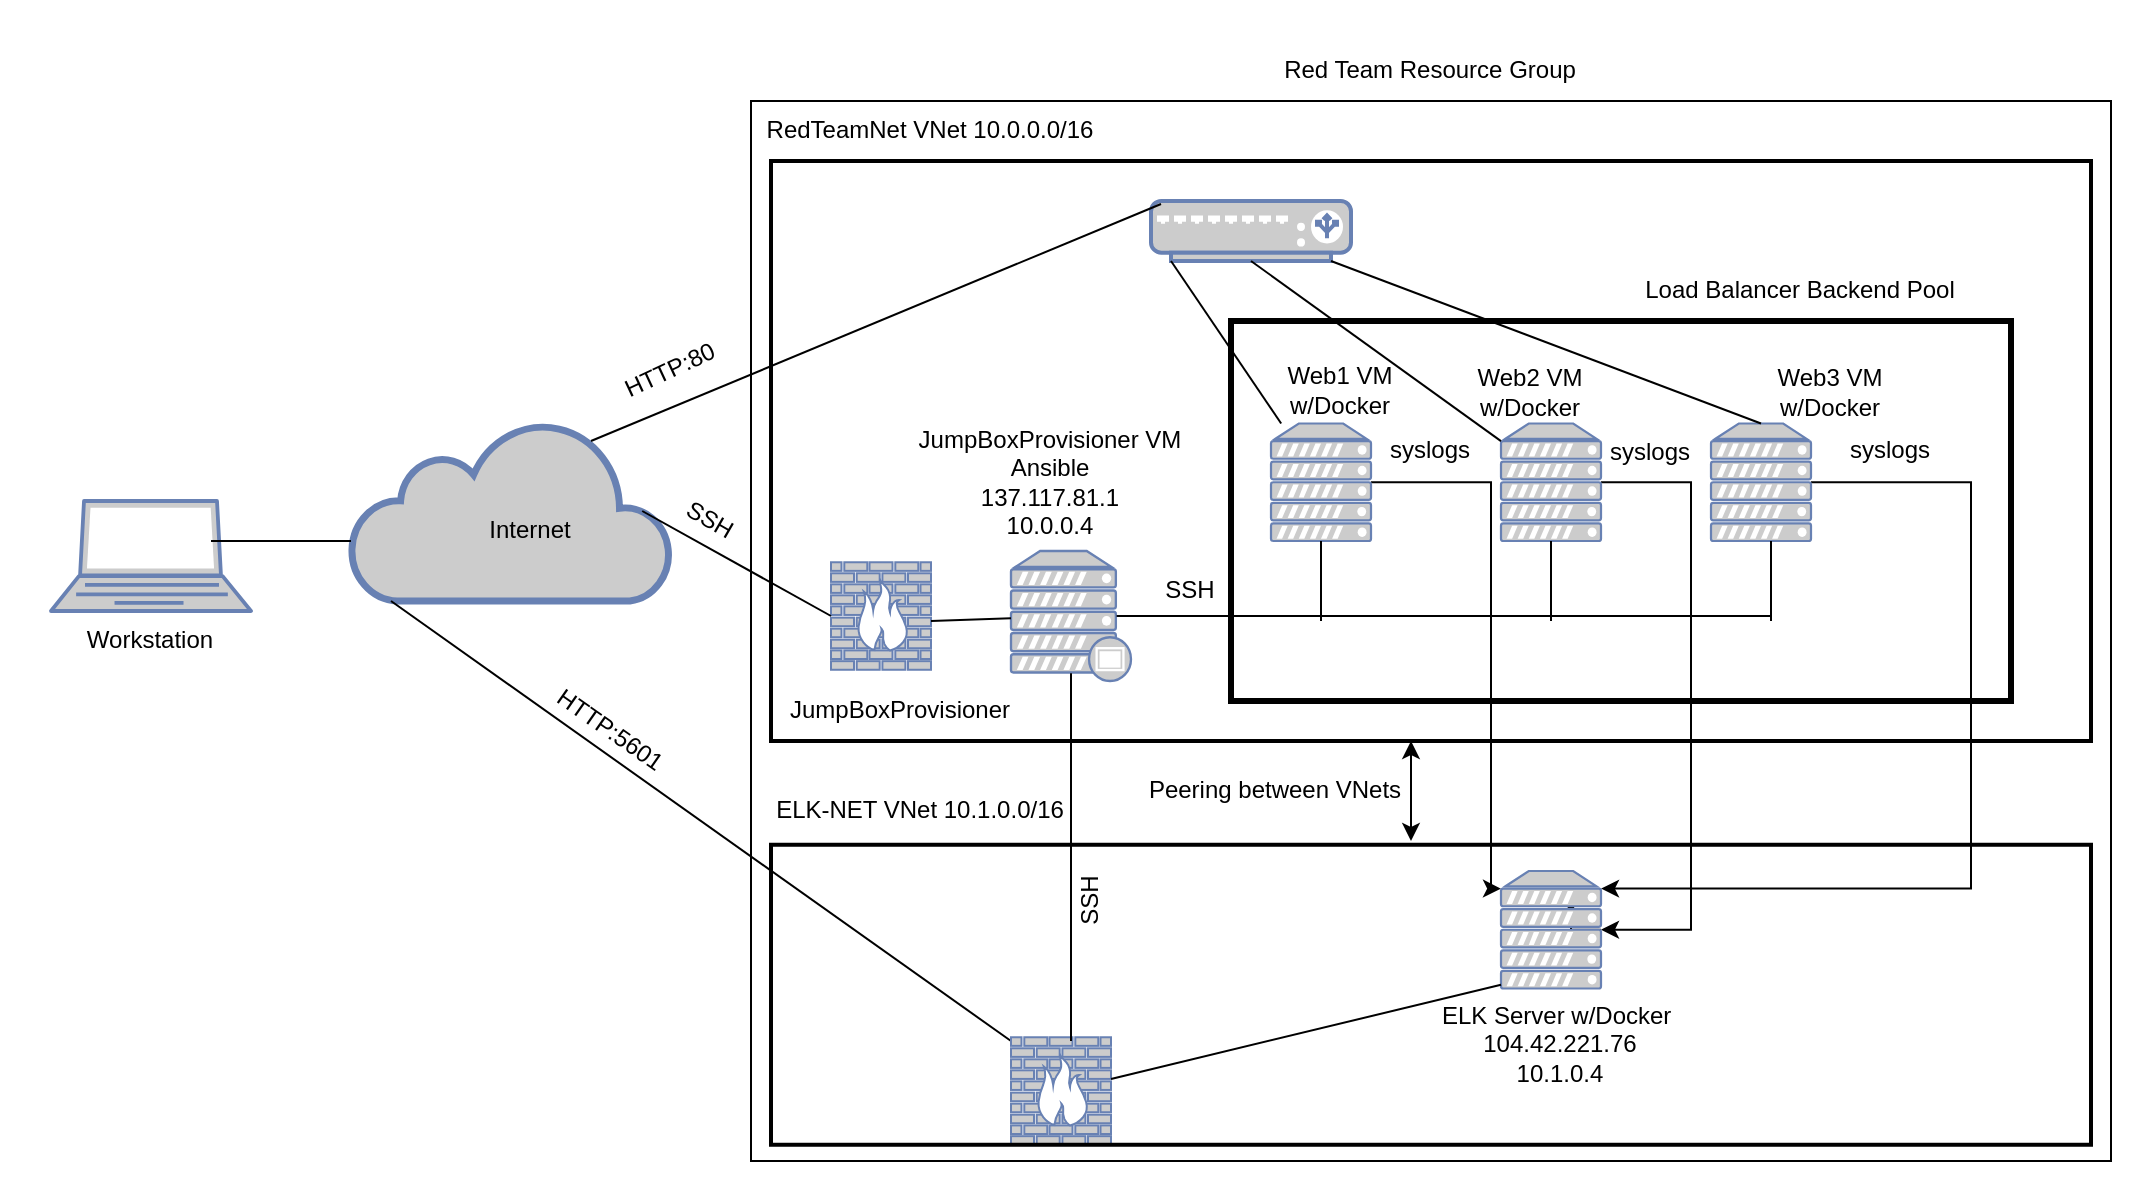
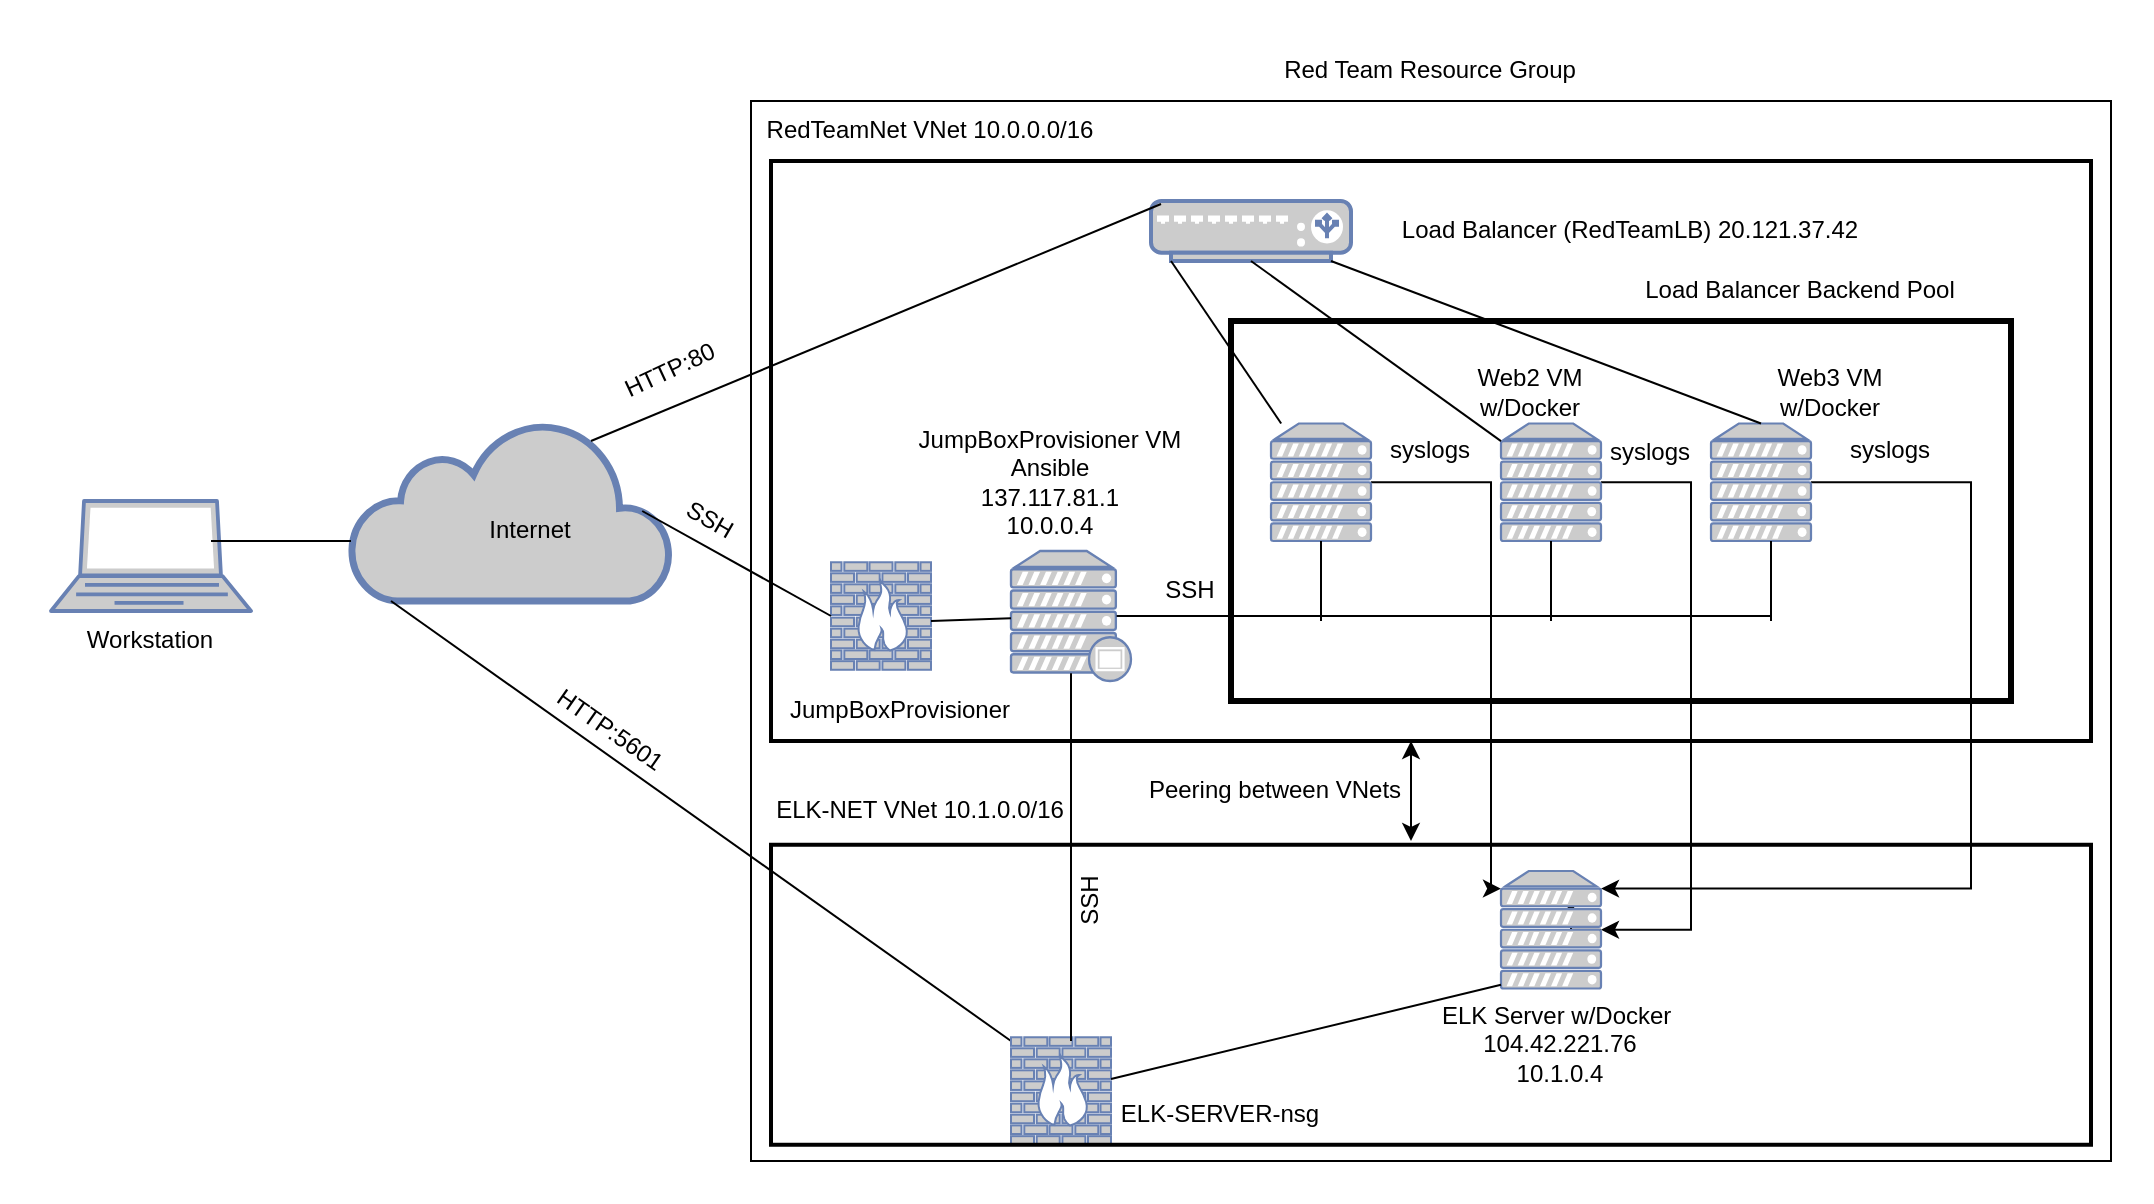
none -> (1631, 231)
(1341, 391) -> none
none -> (1221, 1115)
